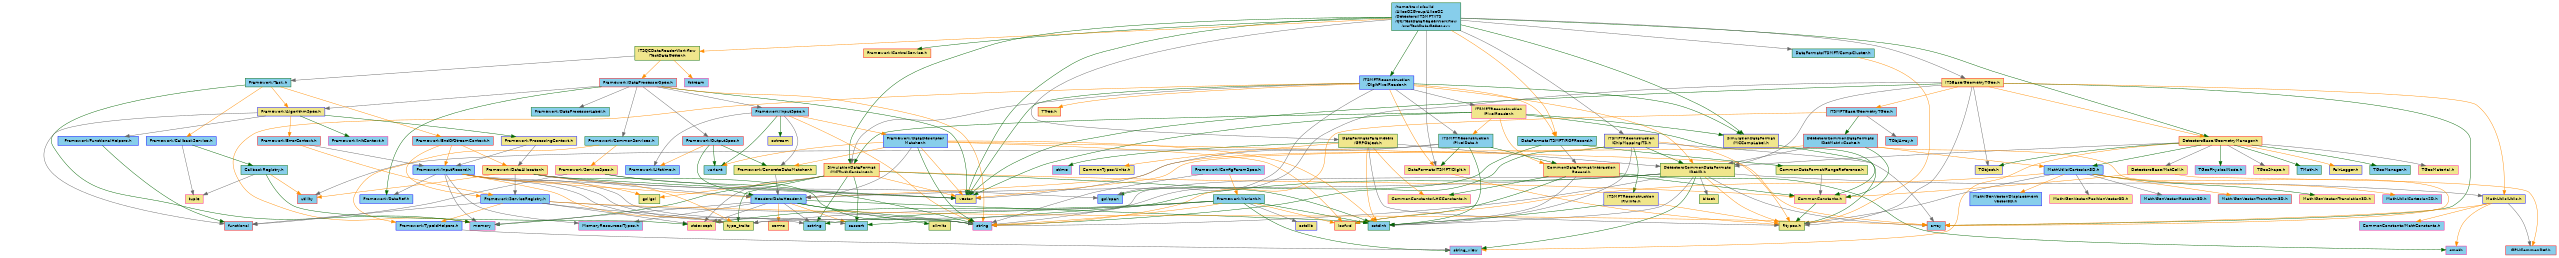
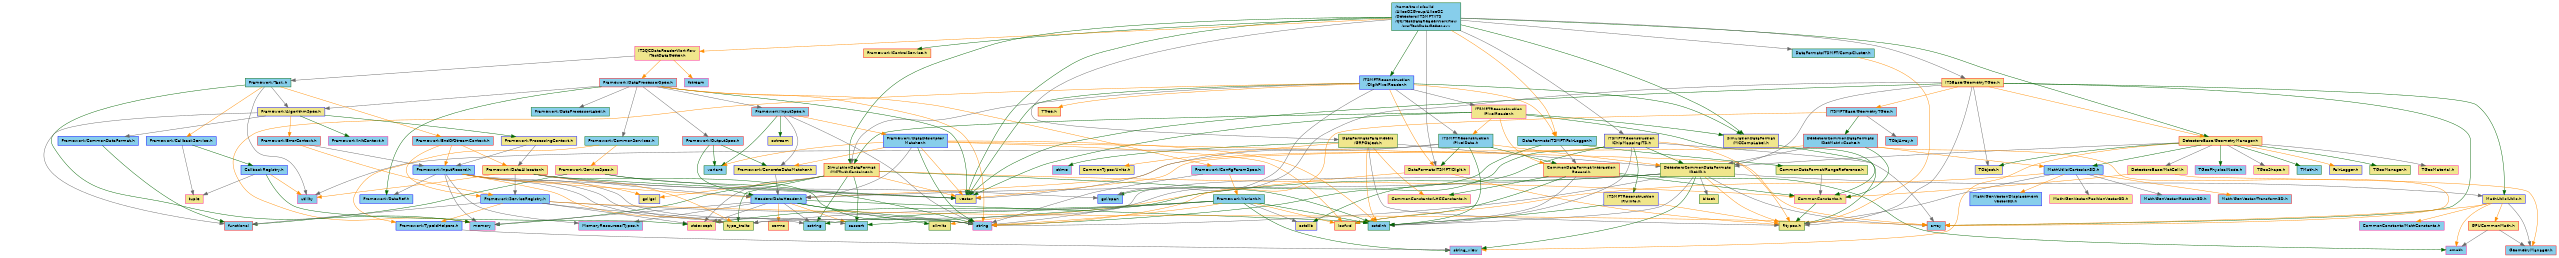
(667, 53) -> (667, 53)
(2287, 90) -> (2287, 90)
(278, 95) -> (278, 95)
none -> (937, 106)
(1559, 106) -> (1615, 160)
(98, 141) -> (98, 141)
(1557, 141) -> (1557, 141)
none -> (256, 150)
(882, 163) -> (882, 163)
(264, 170) -> (264, 170)
(652, 170) -> none
(775, 170) -> (775, 170)
(2390, 170) -> (2390, 170)
none -> (1512, 175)
none -> (1180, 197)
(307, 199) -> (307, 199)
(649, 199) -> (649, 199)
(2337, 199) -> none
(2412, 199) -> none
(413, 206) -> (413, 206)
none -> (2494, 226)
(2531, 250) -> (2531, 250)
